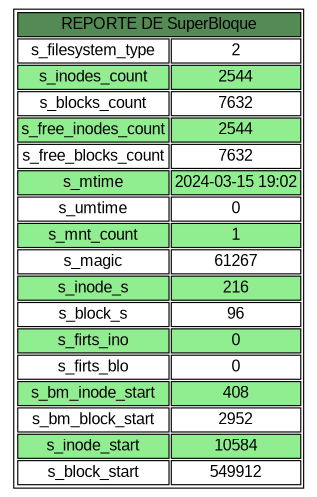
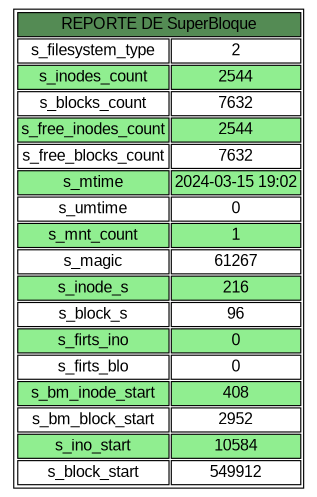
(93, 446) -> (93, 446)
